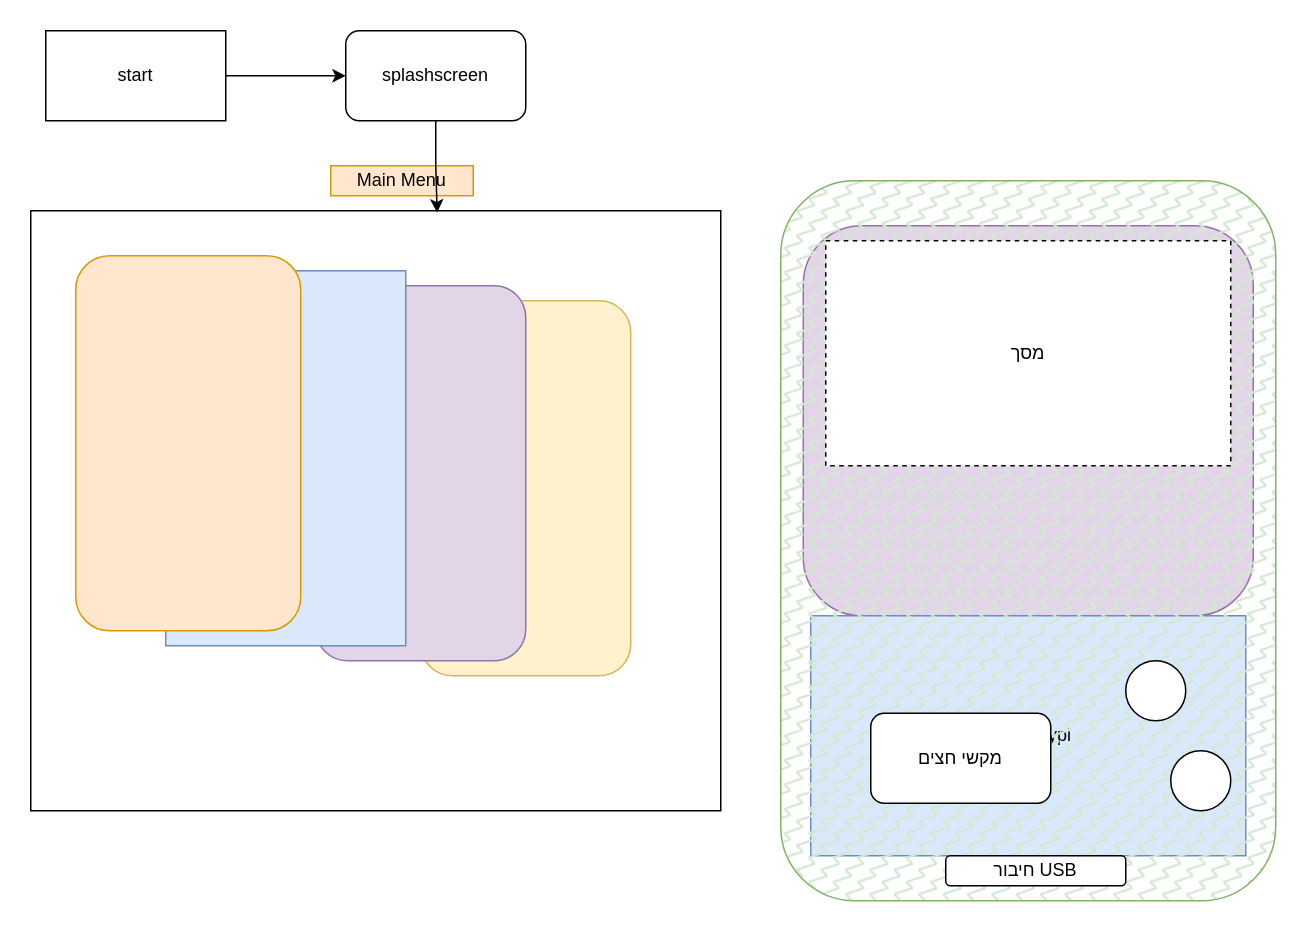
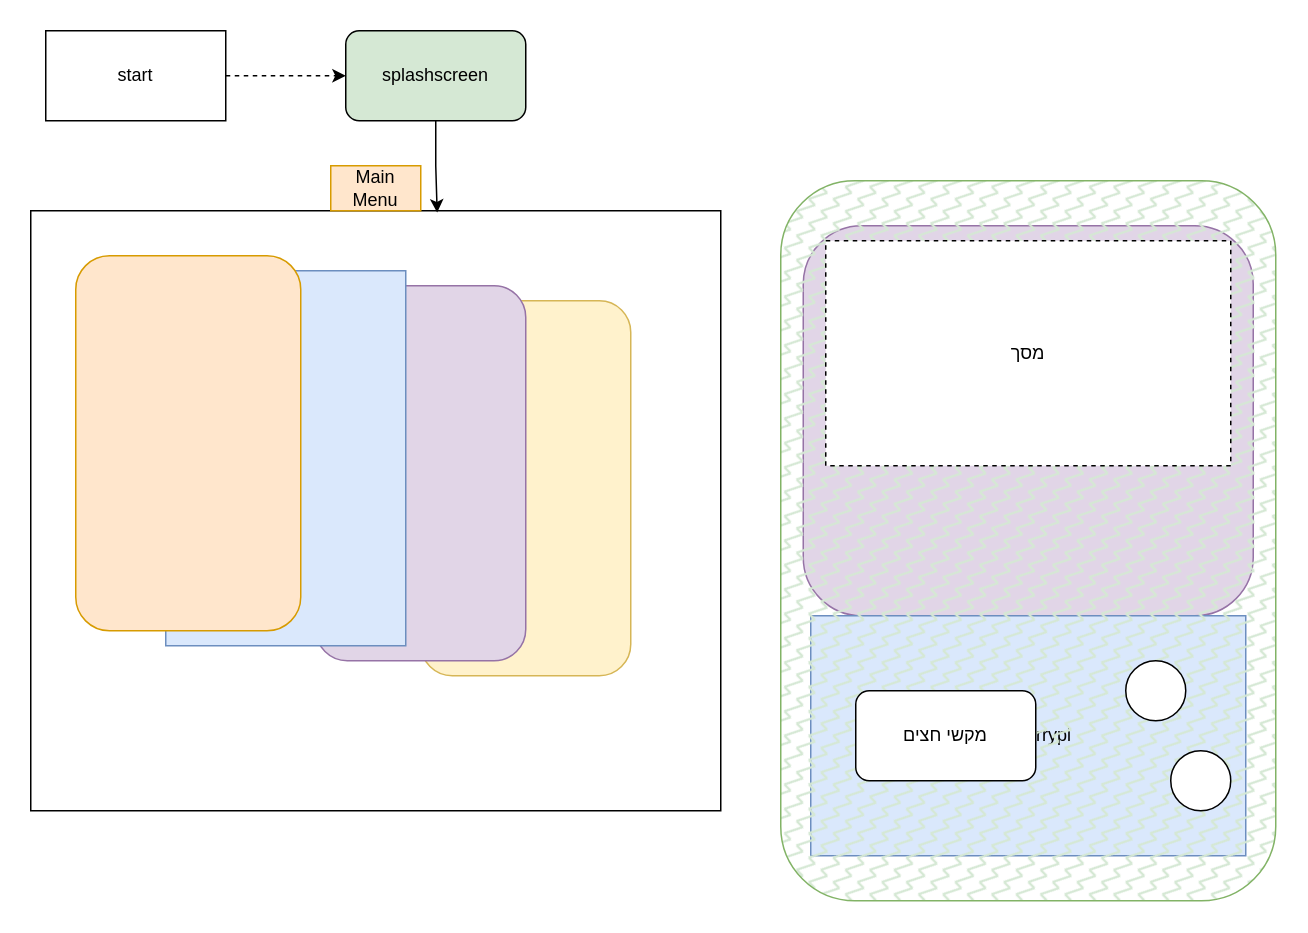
(281, 76) -> (281, 76)
(436, 76) -> (436, 76)
(402, 181) -> (376, 188)
(961, 758) -> (946, 736)
(1036, 871) -> none
